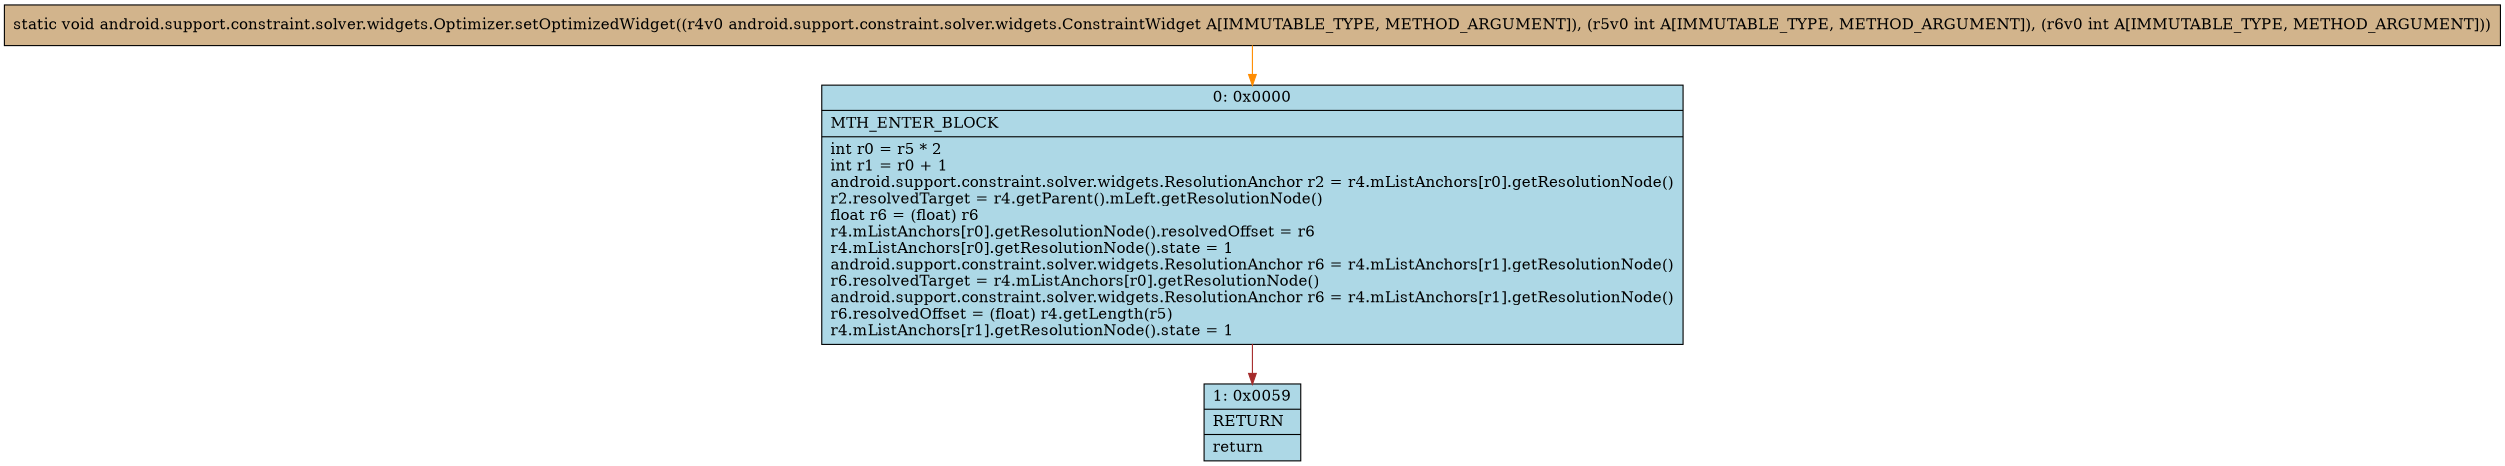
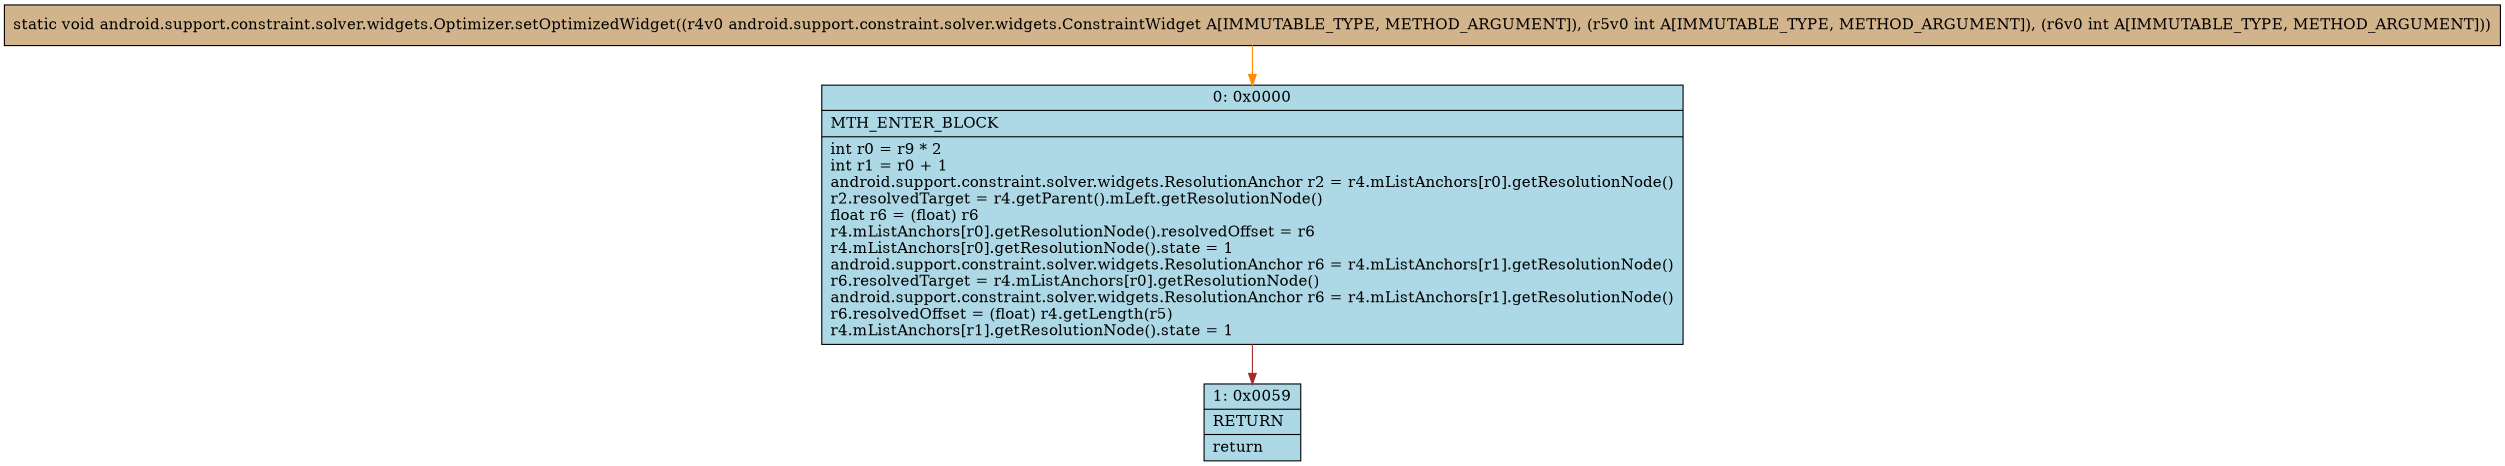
(887, 149) -> (887, 149)
